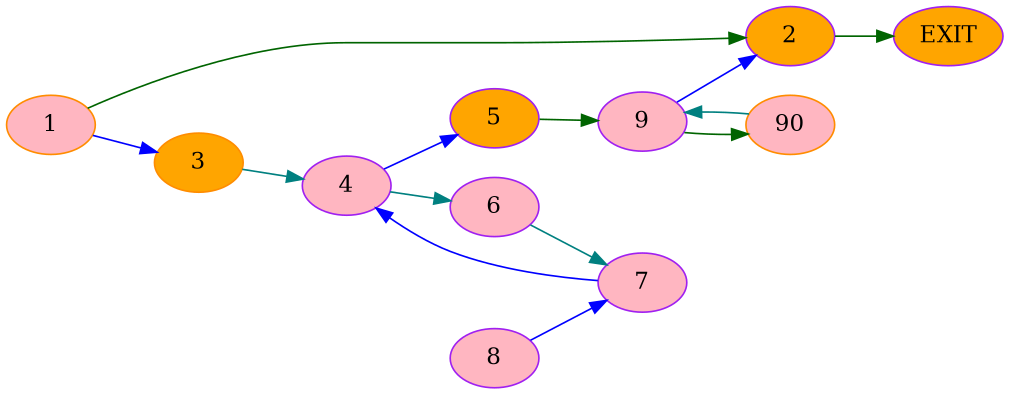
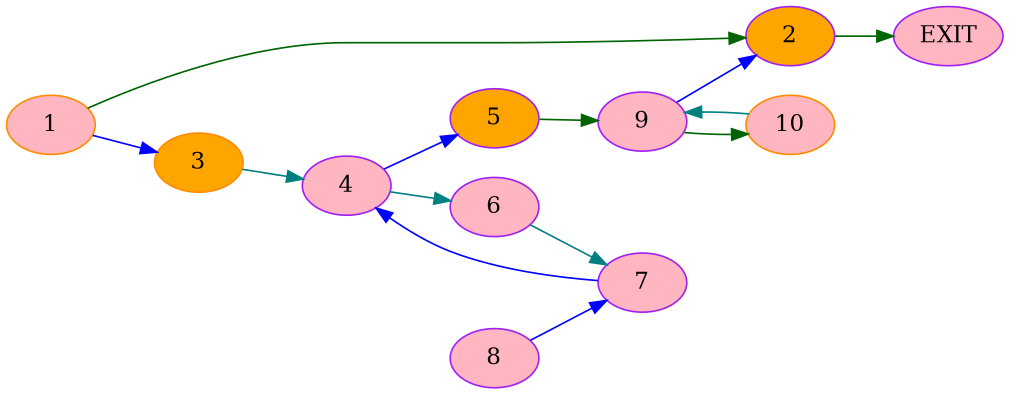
(948, 36) -> (948, 36)
(790, 125) -> (790, 125)
